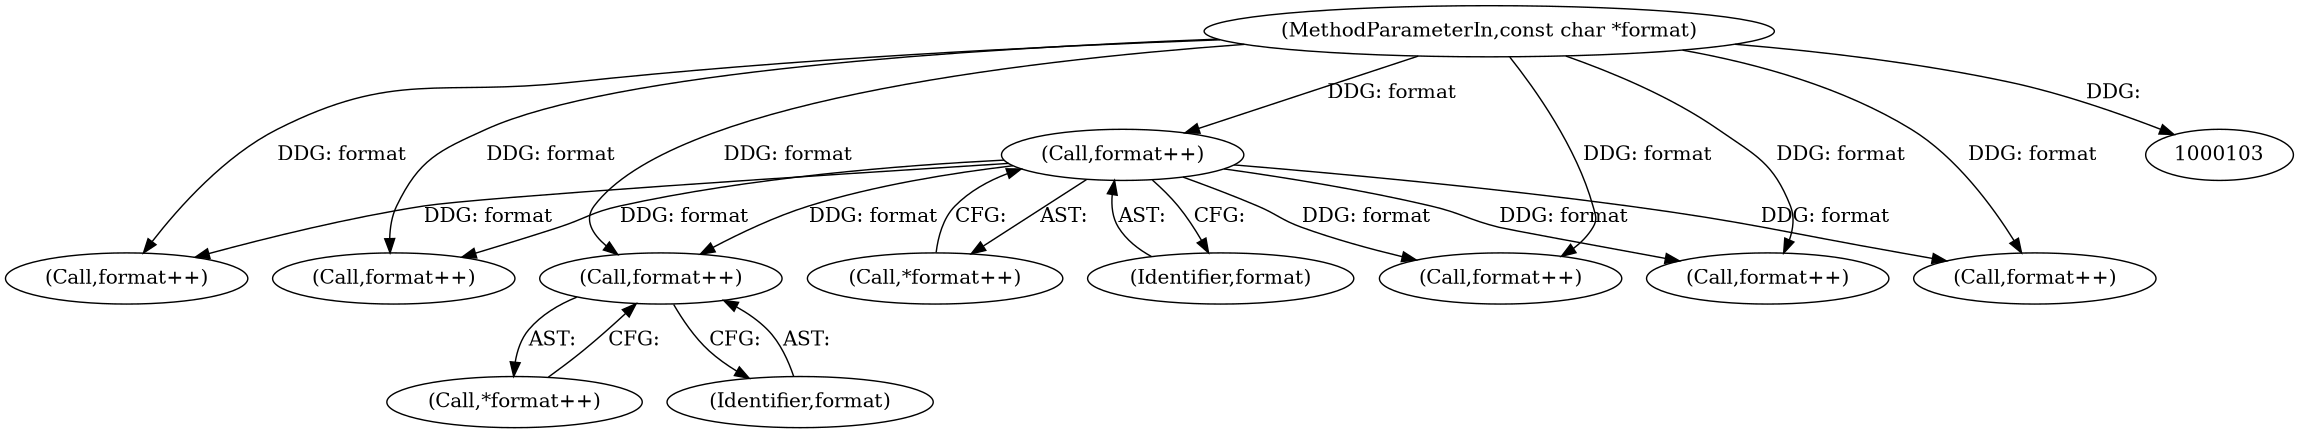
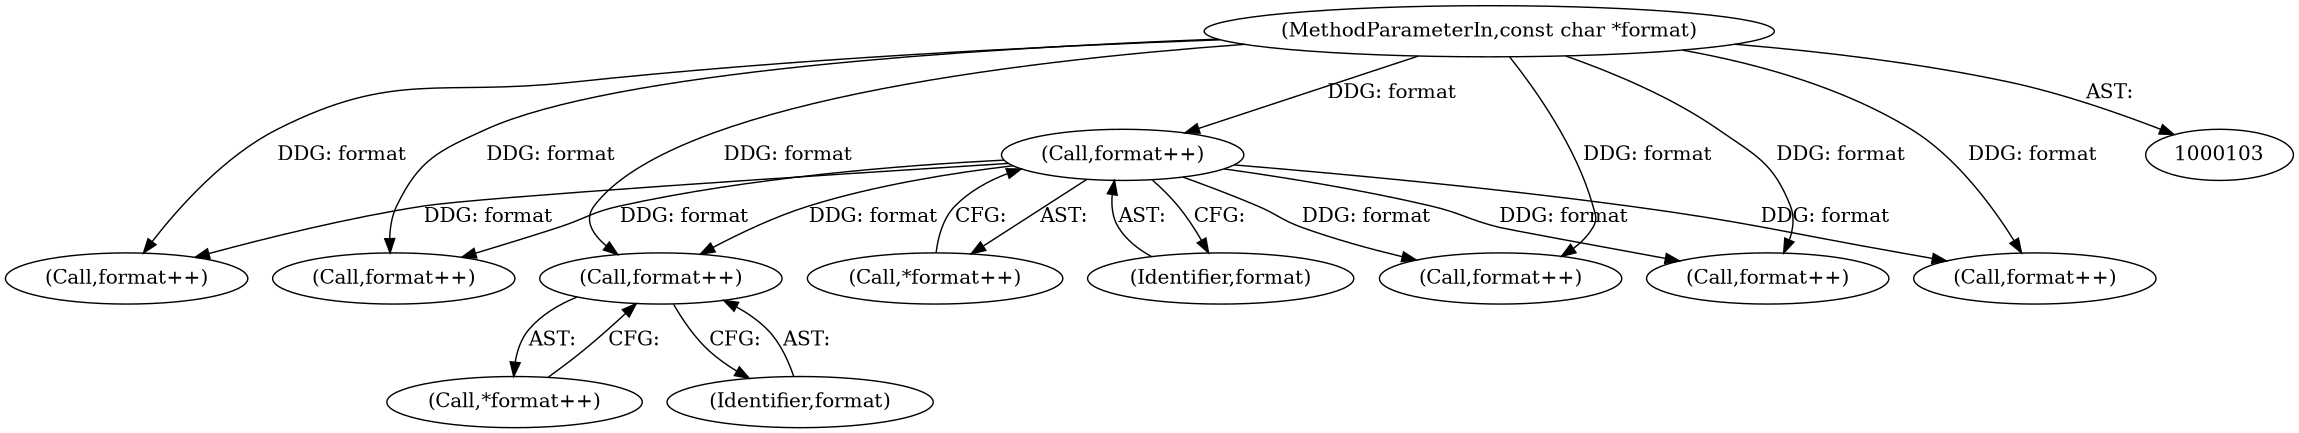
(2116, 93) -> (2113, 93)
